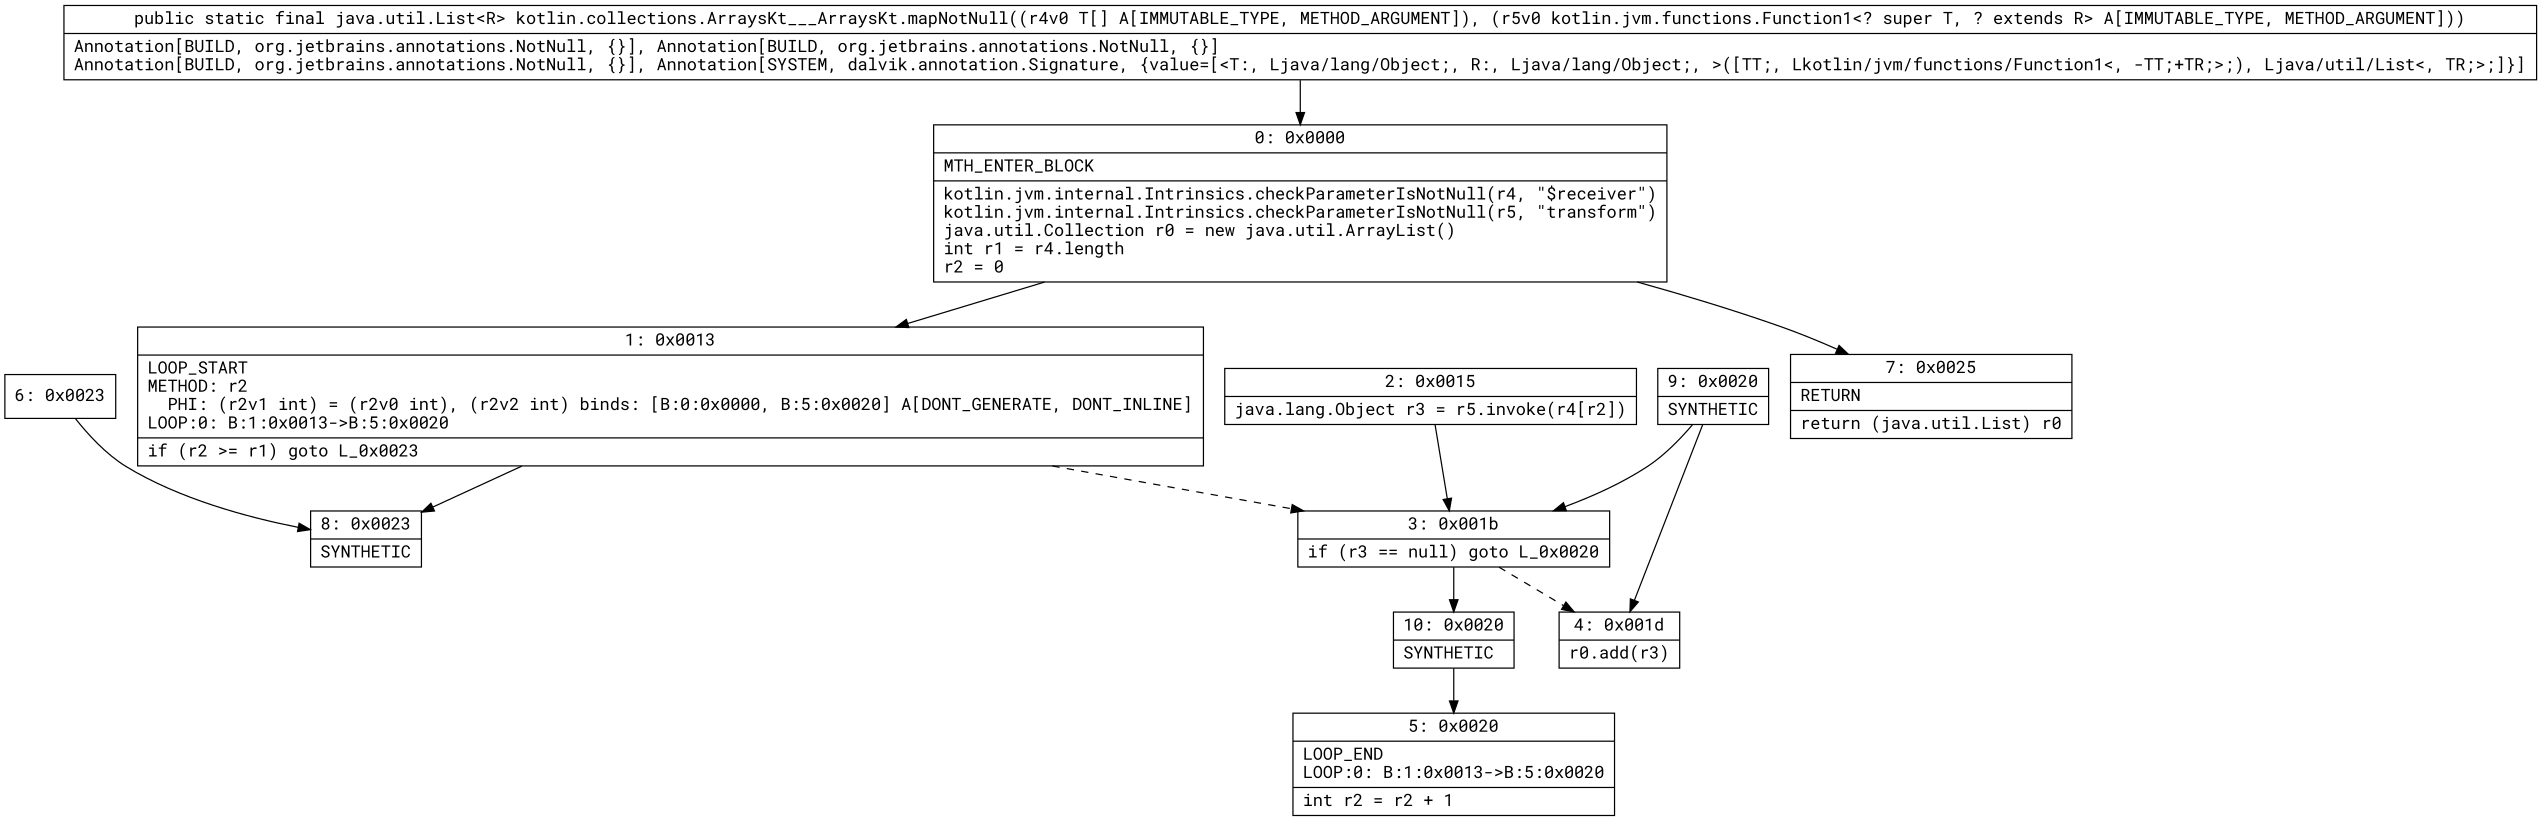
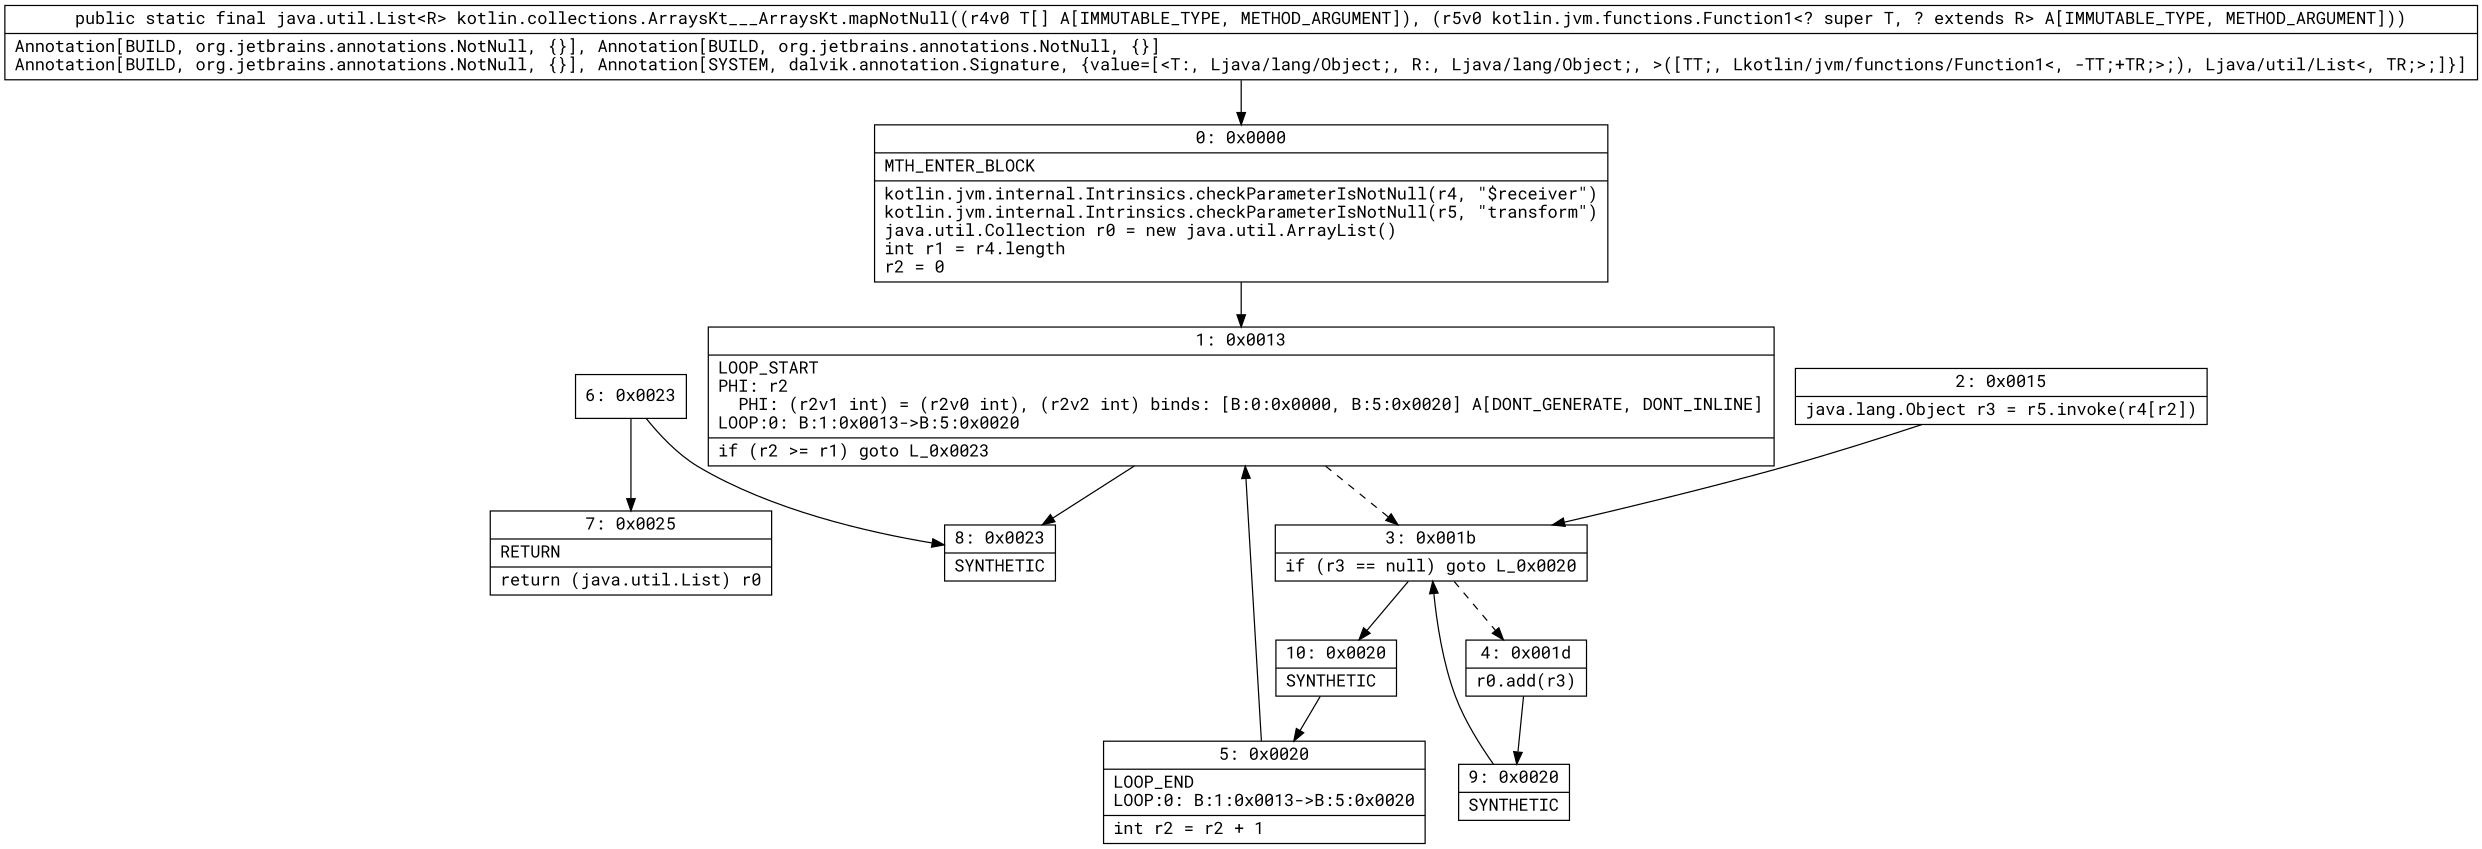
(1738, 312) -> (631, 459)
(203, 387) -> (759, 387)
(1668, 513) -> (1521, 724)
none -> (1254, 610)
